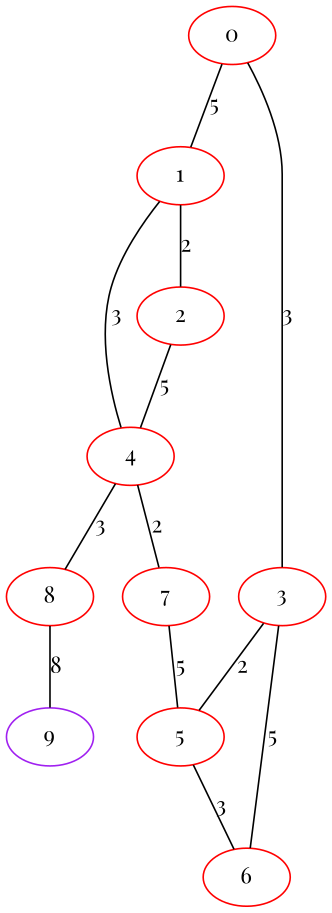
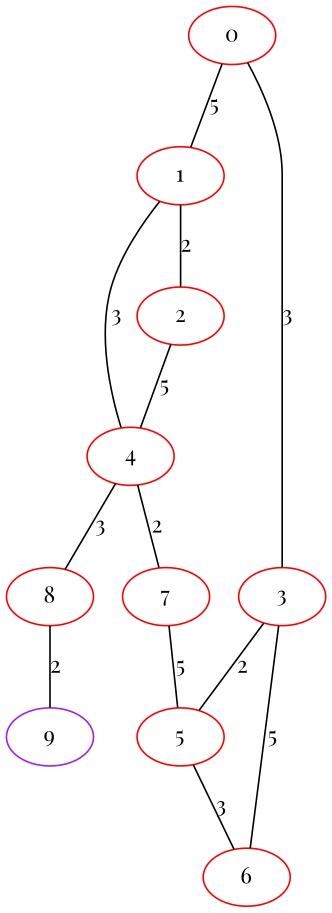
(56, 667) -> (56, 667)
